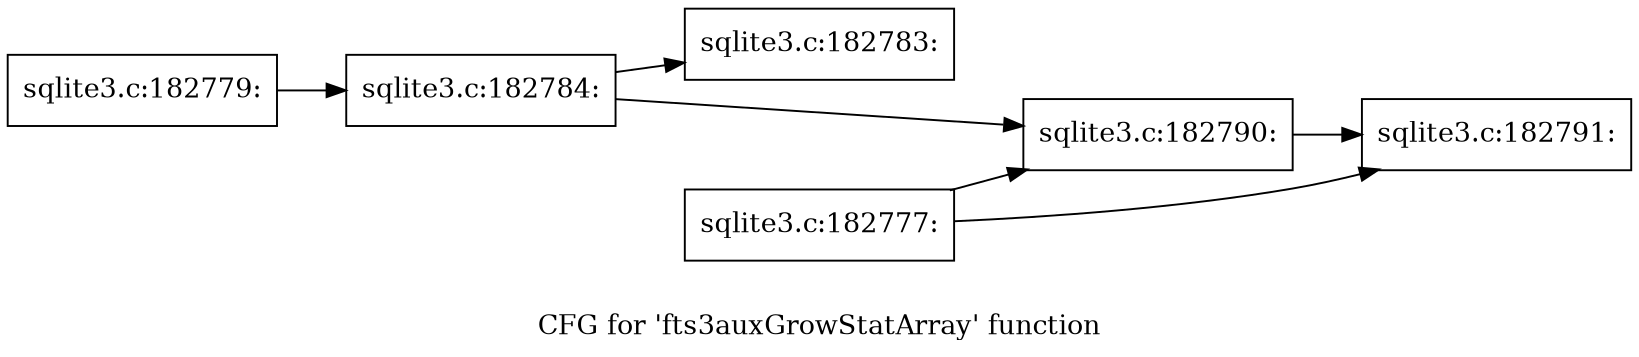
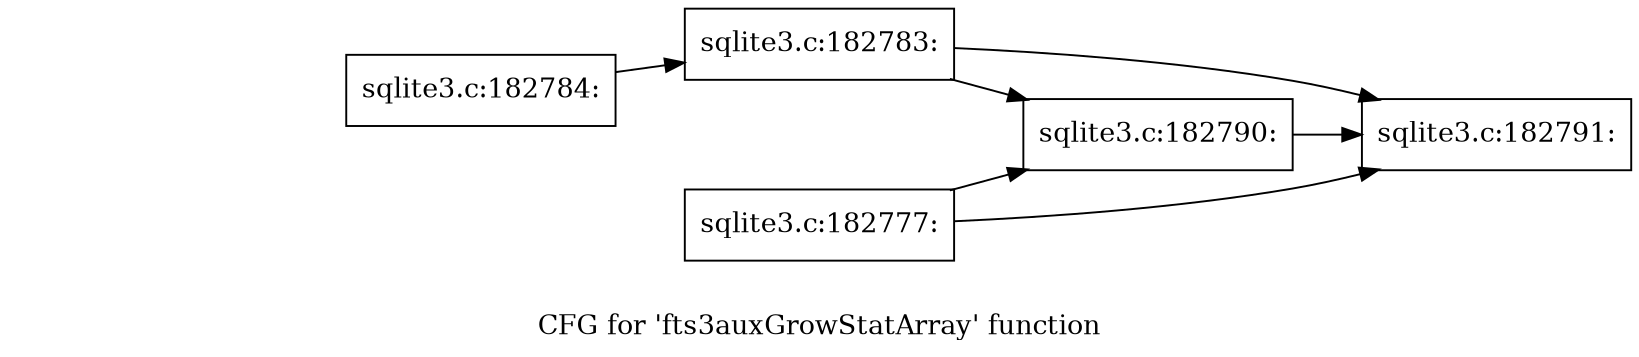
none -> (1158, 63)
(142, 90) -> none
(810, 112) -> (979, 87)
